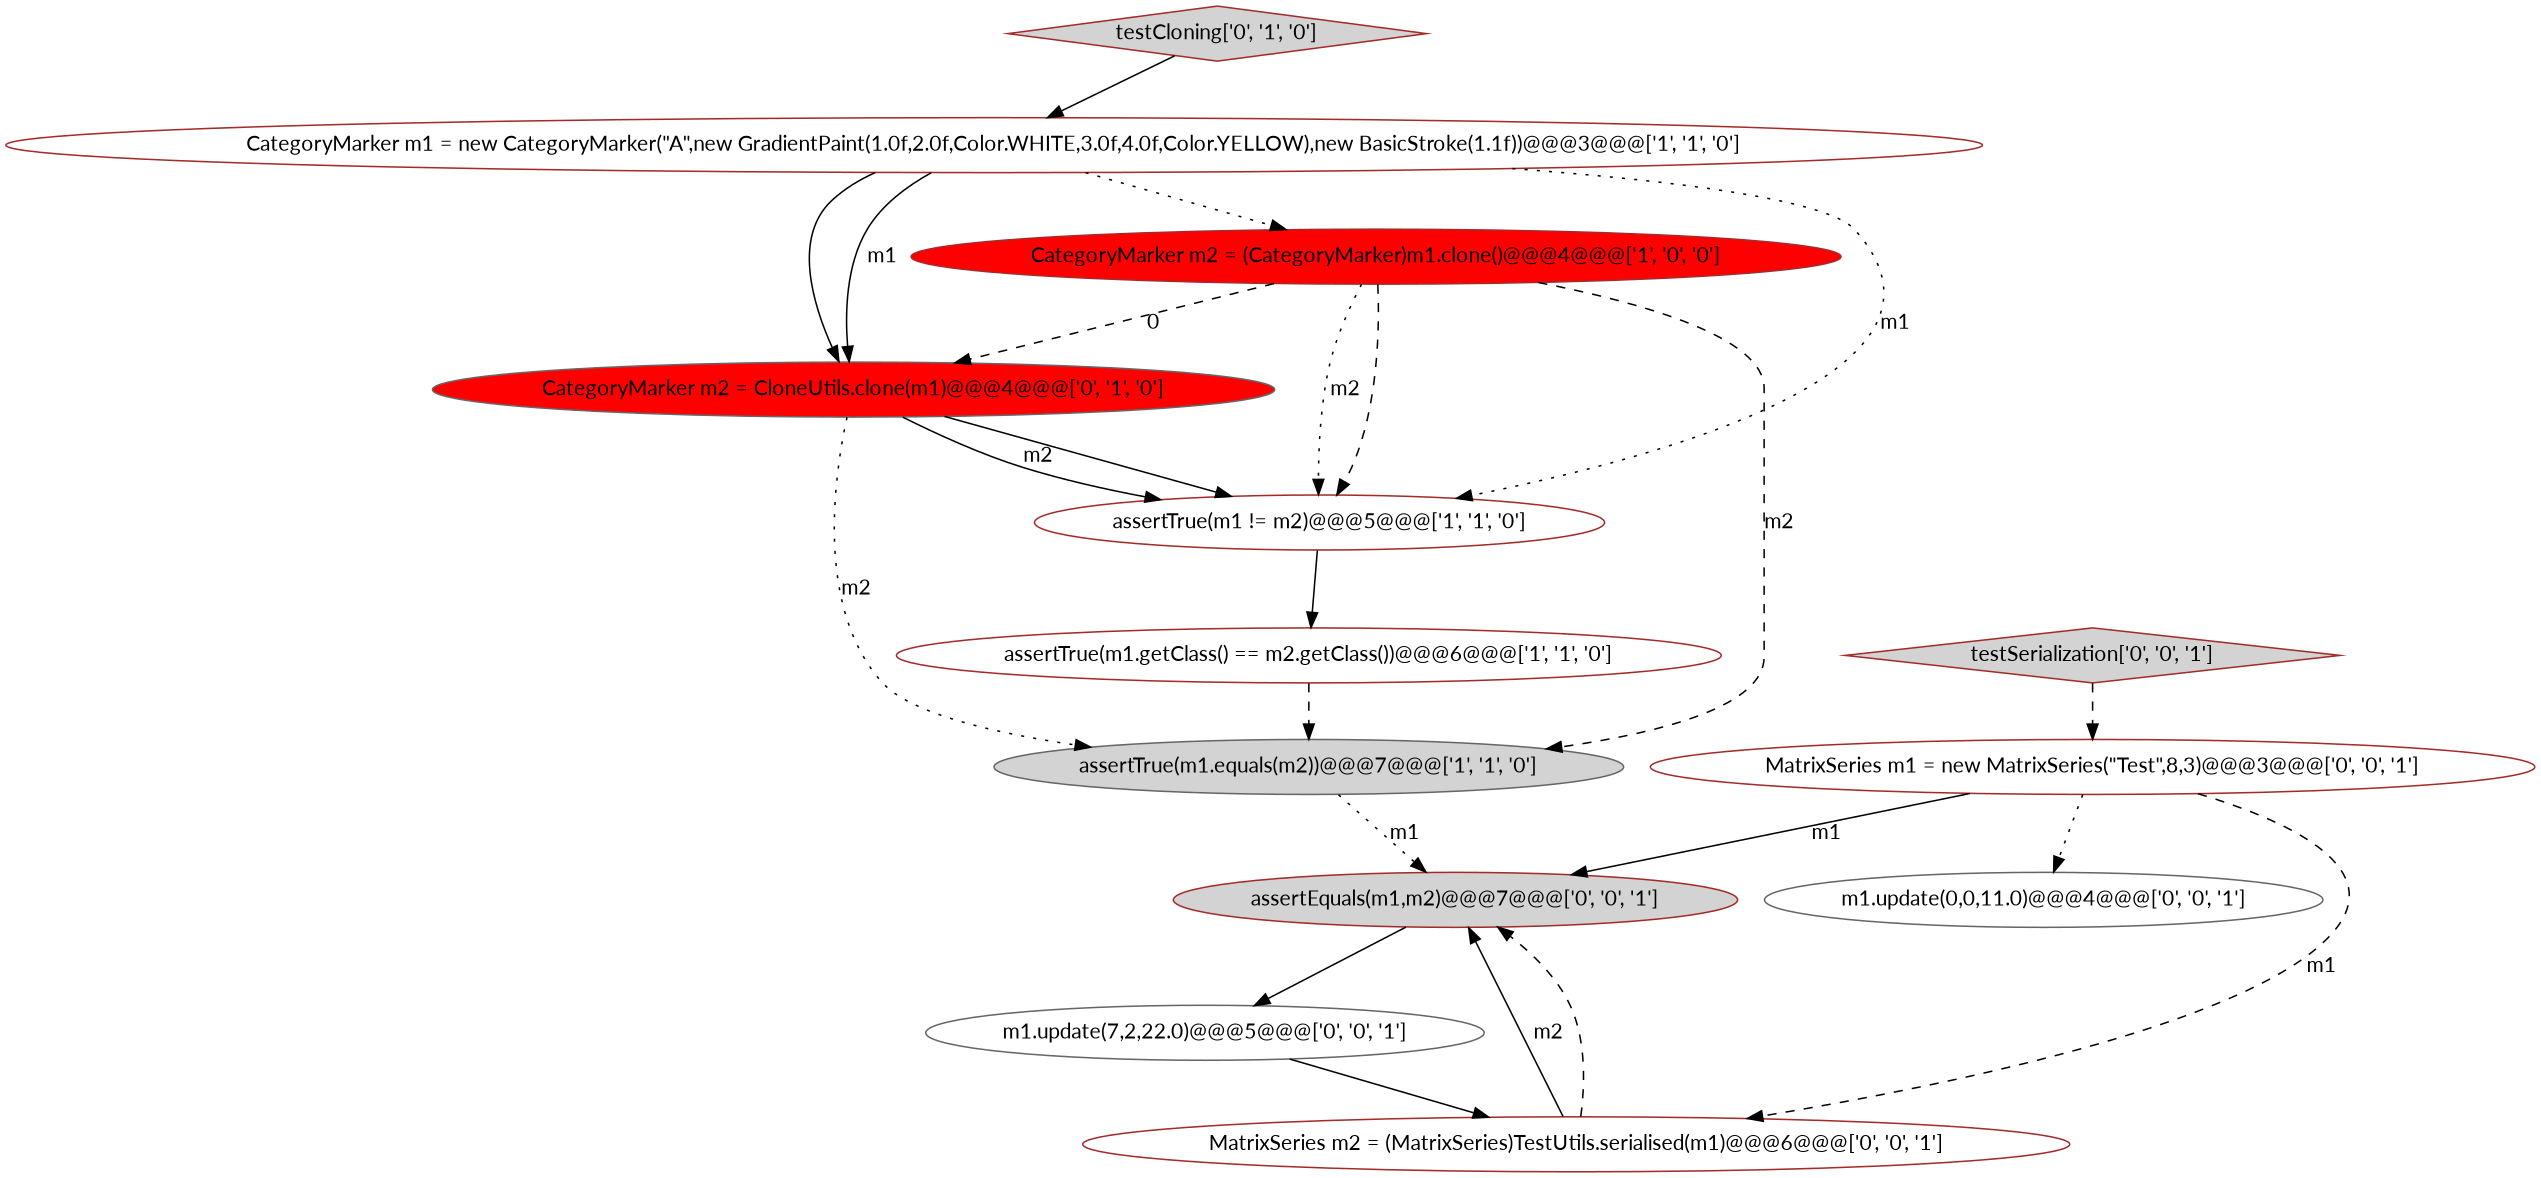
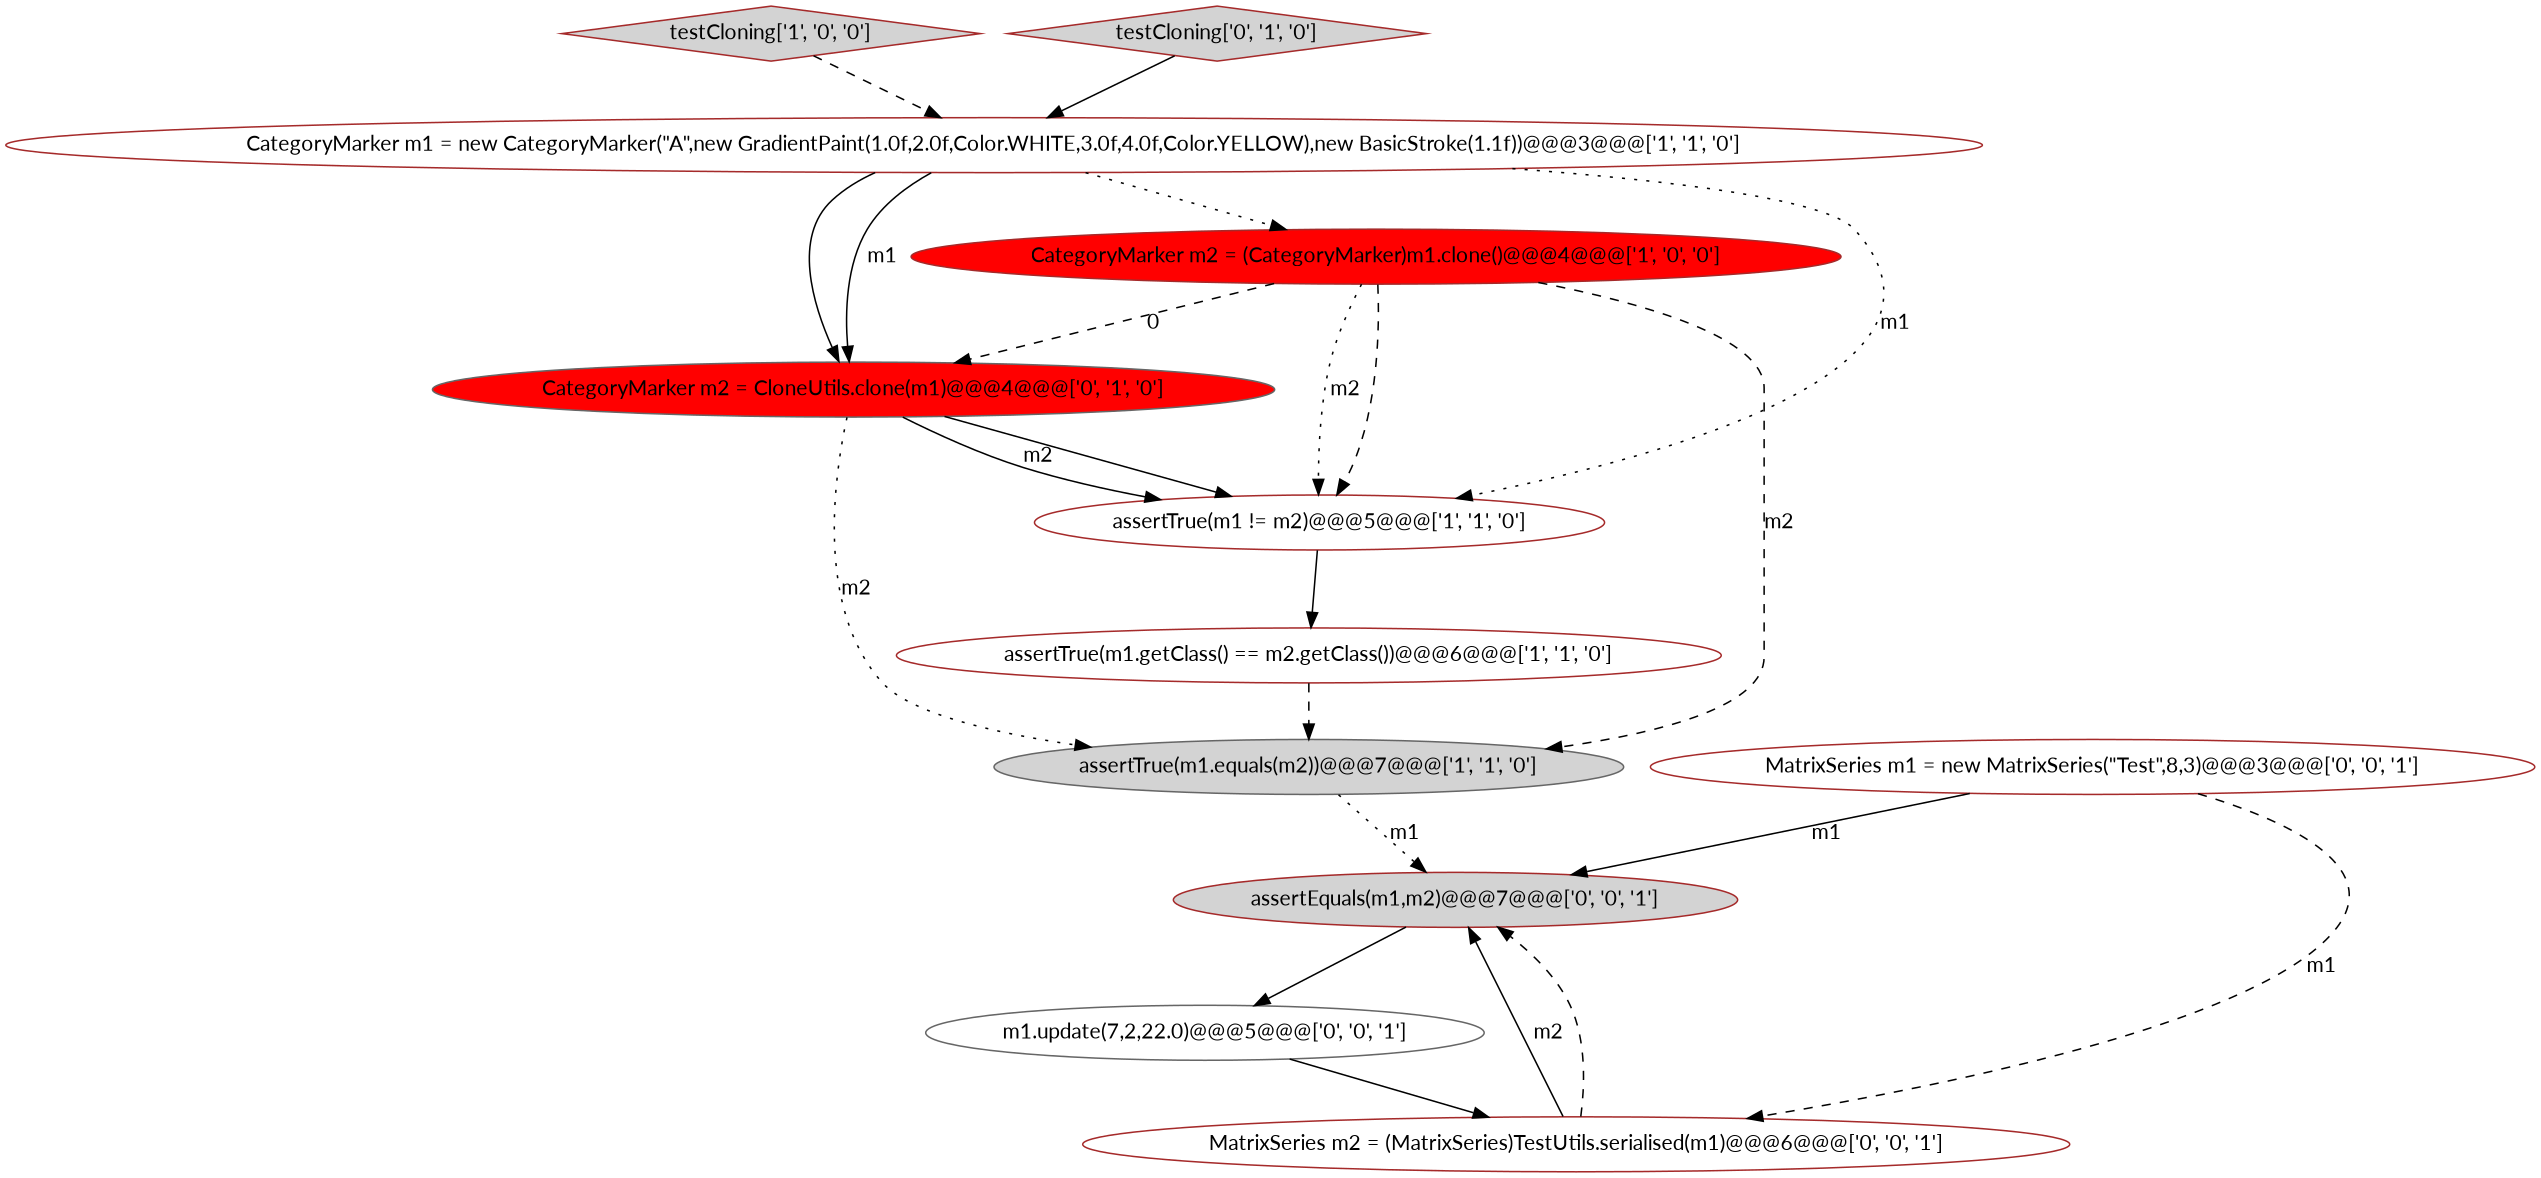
none -> (771, 34)
(2093, 655) -> none
(2044, 900) -> none
